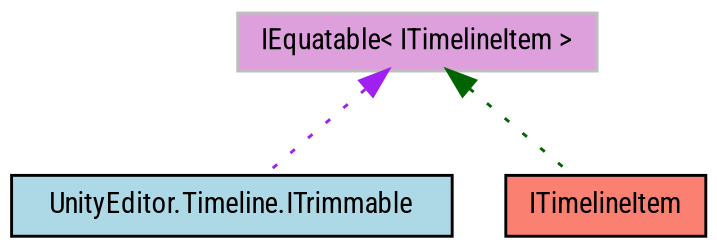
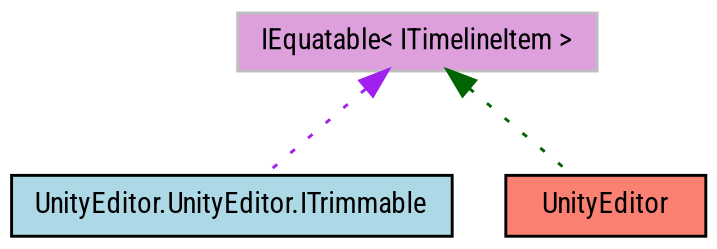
(232, 206) -> (232, 206)
(606, 206) -> (606, 206)
